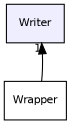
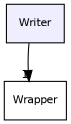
(42, 68) -> (28, 57)
